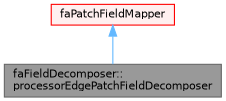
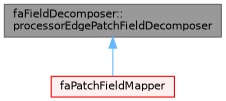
(113, 50) -> (113, 62)
